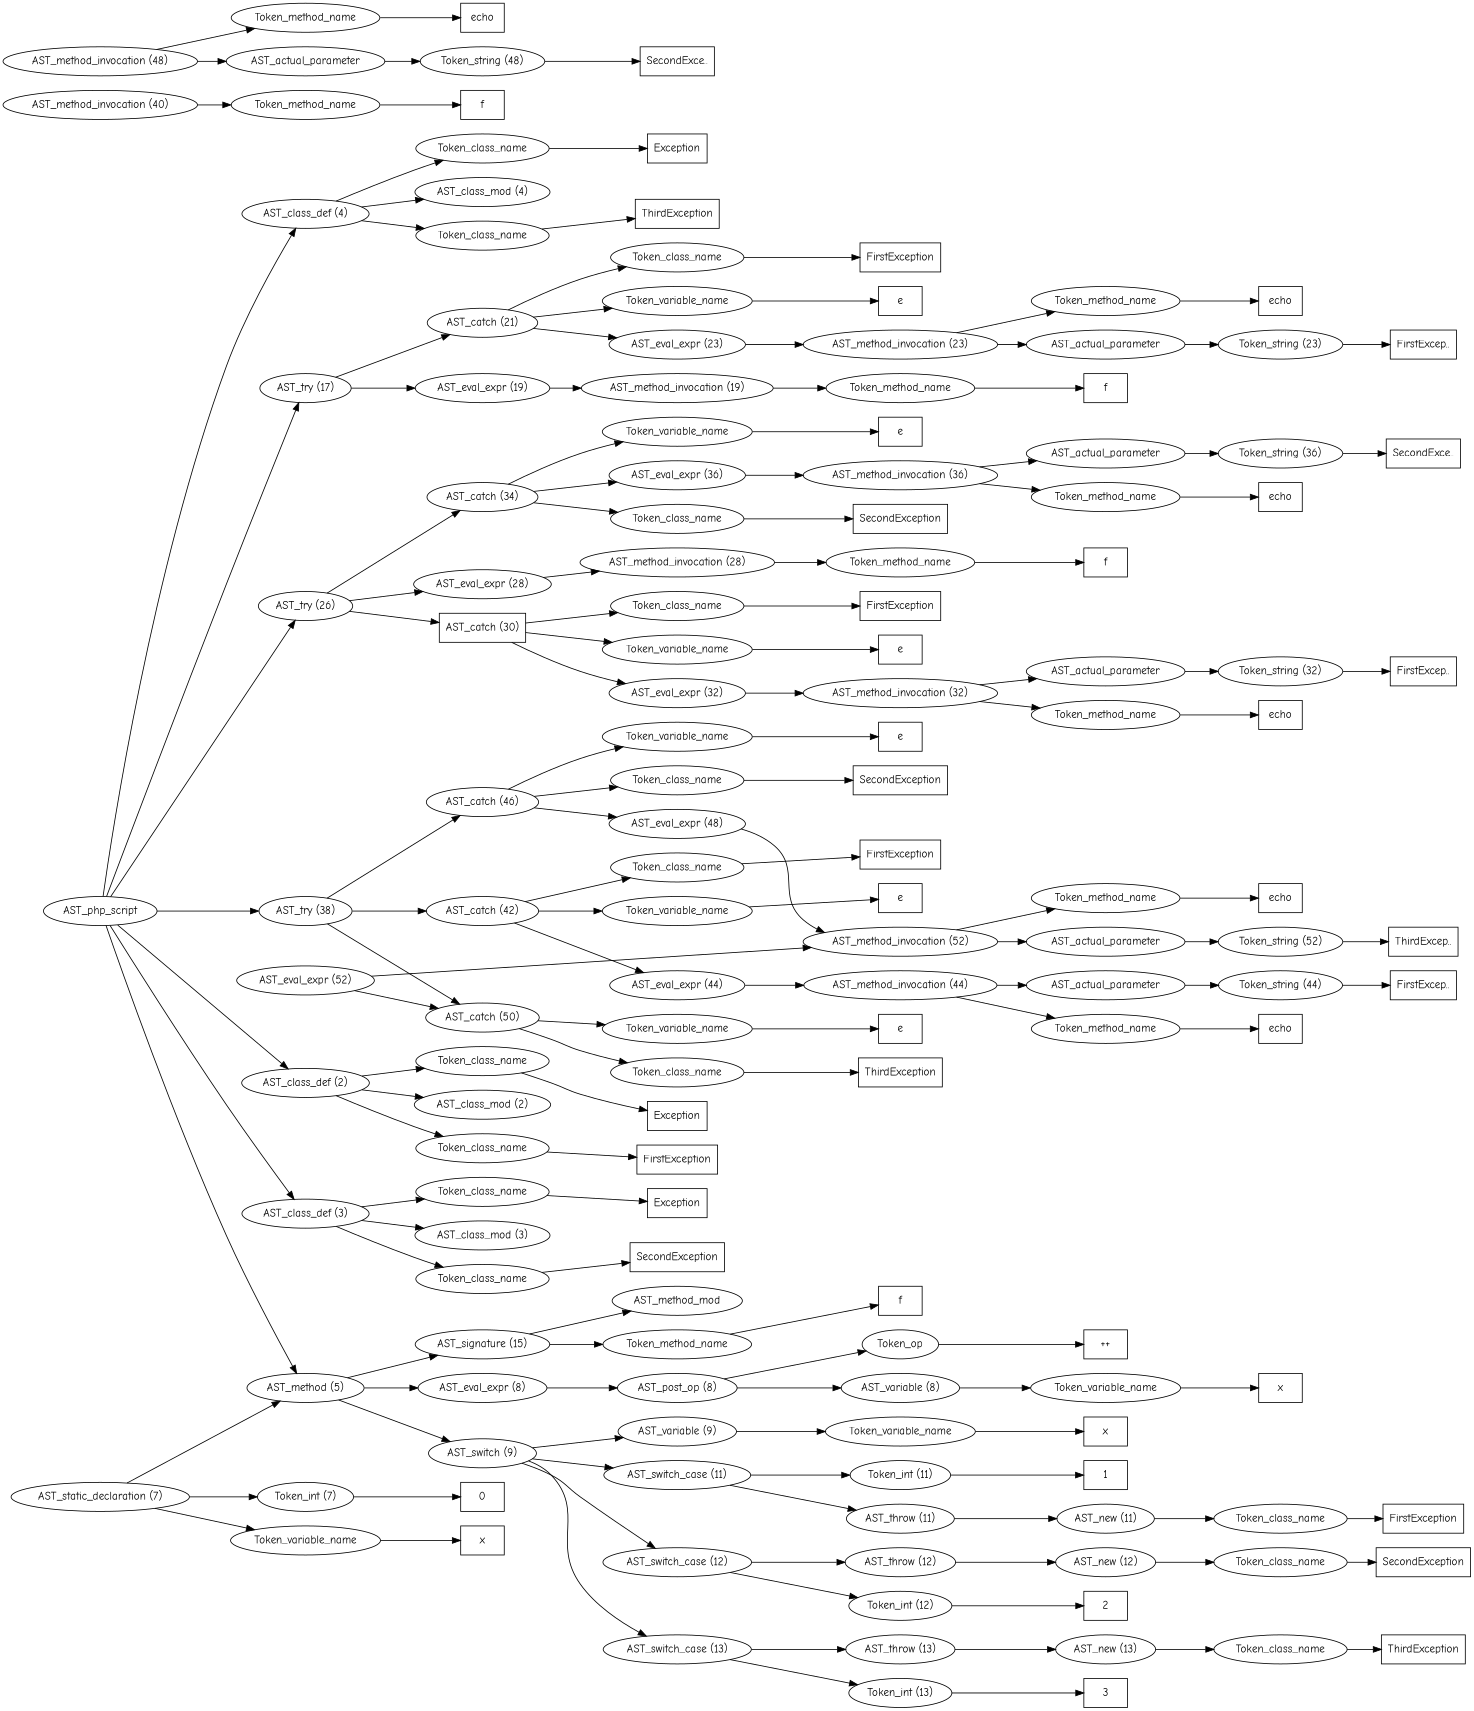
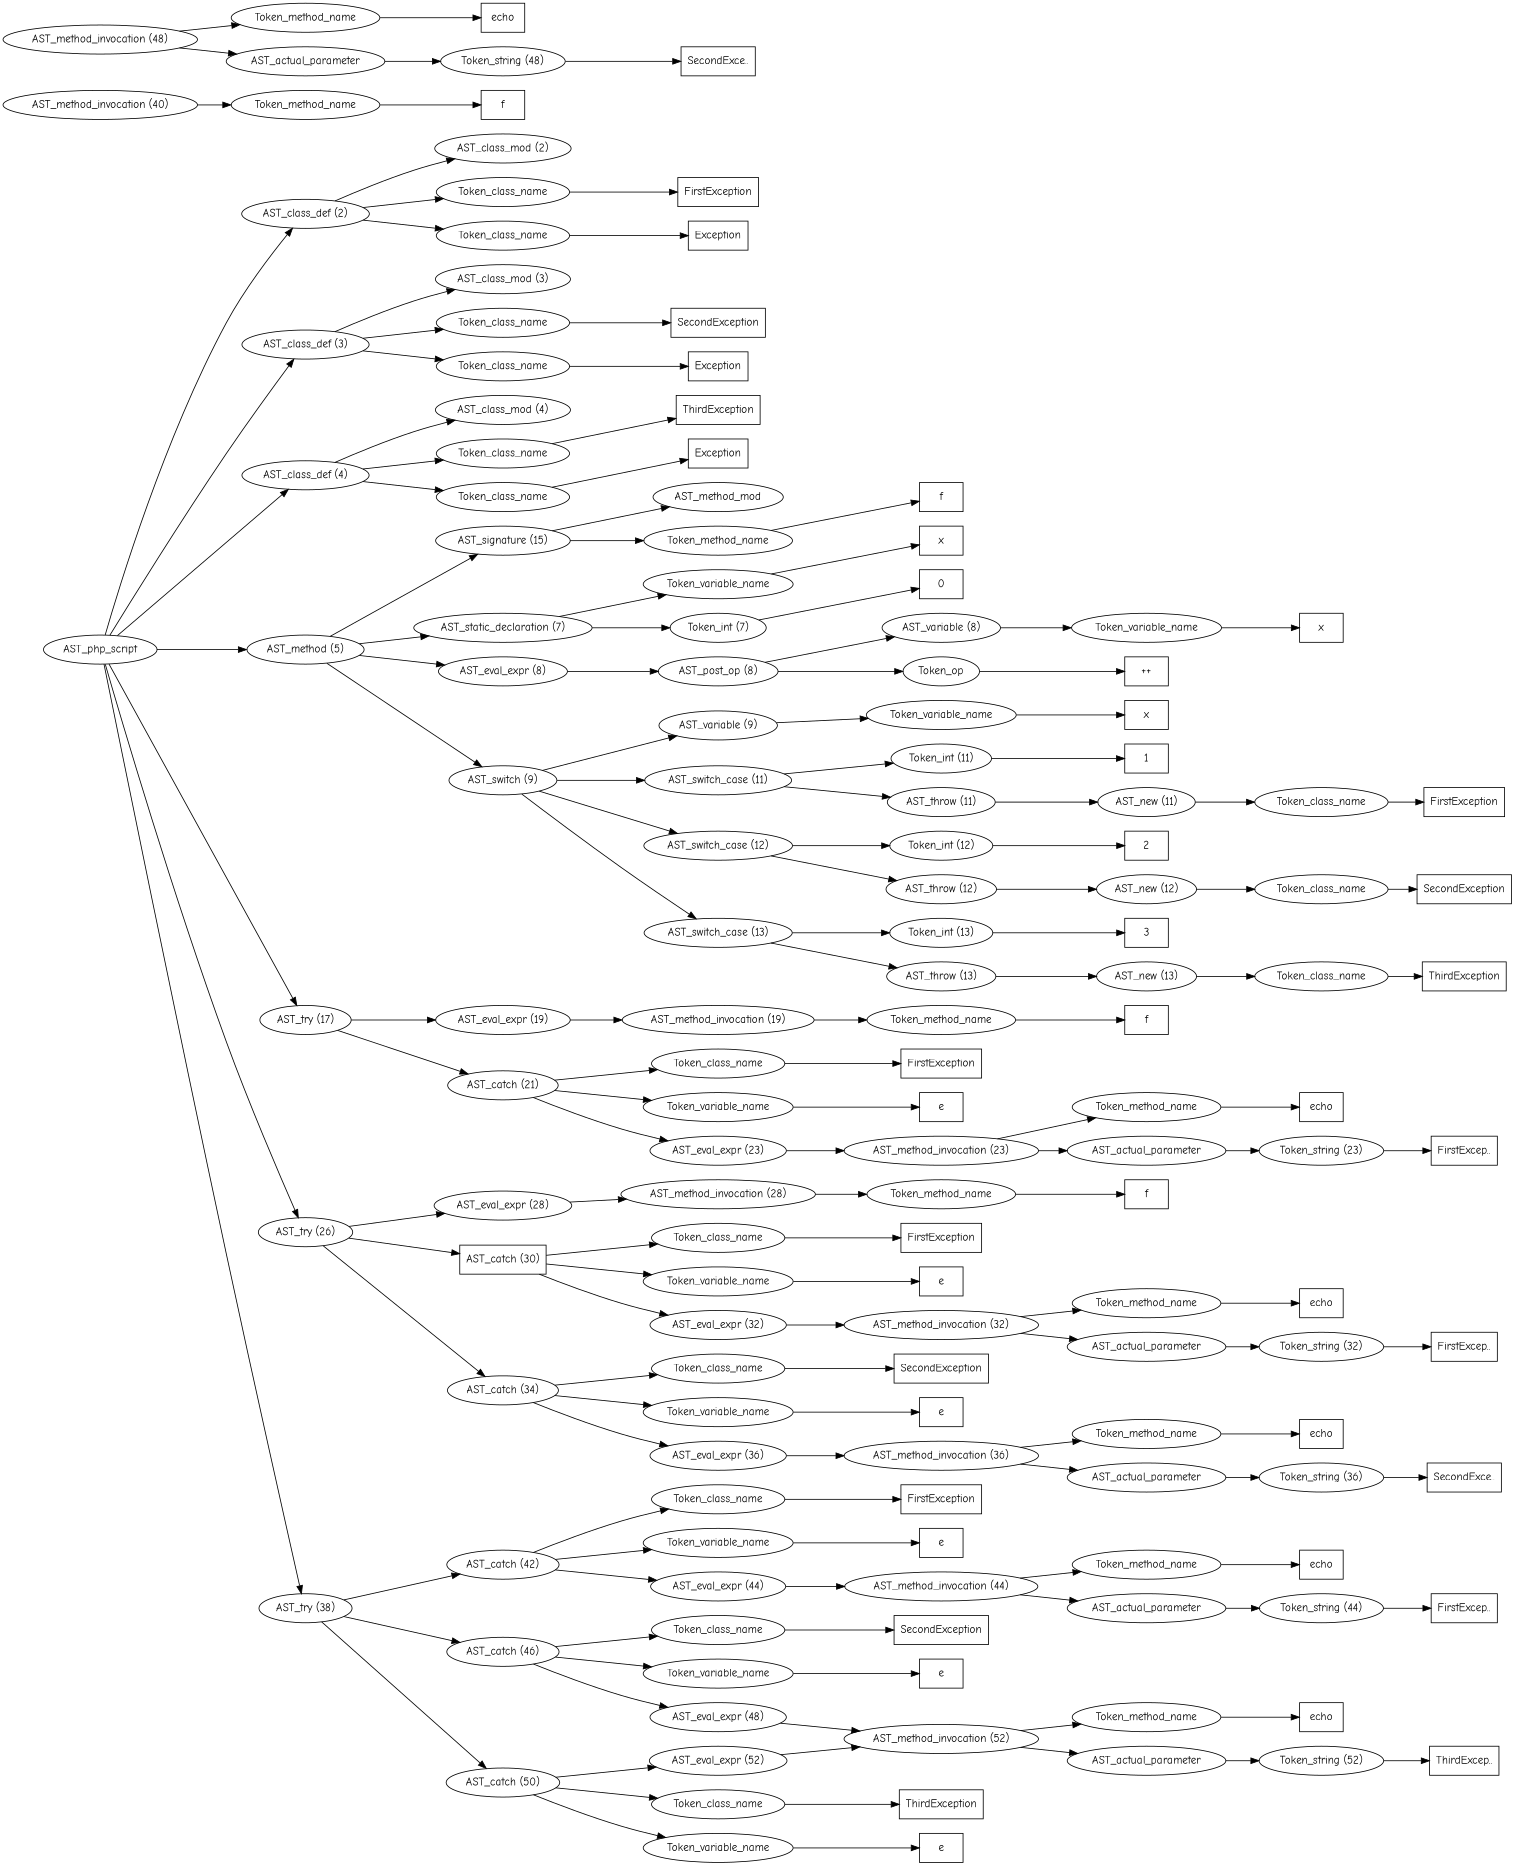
(393, 999) -> (602, 1773)
(200, 1444) -> (390, 640)
